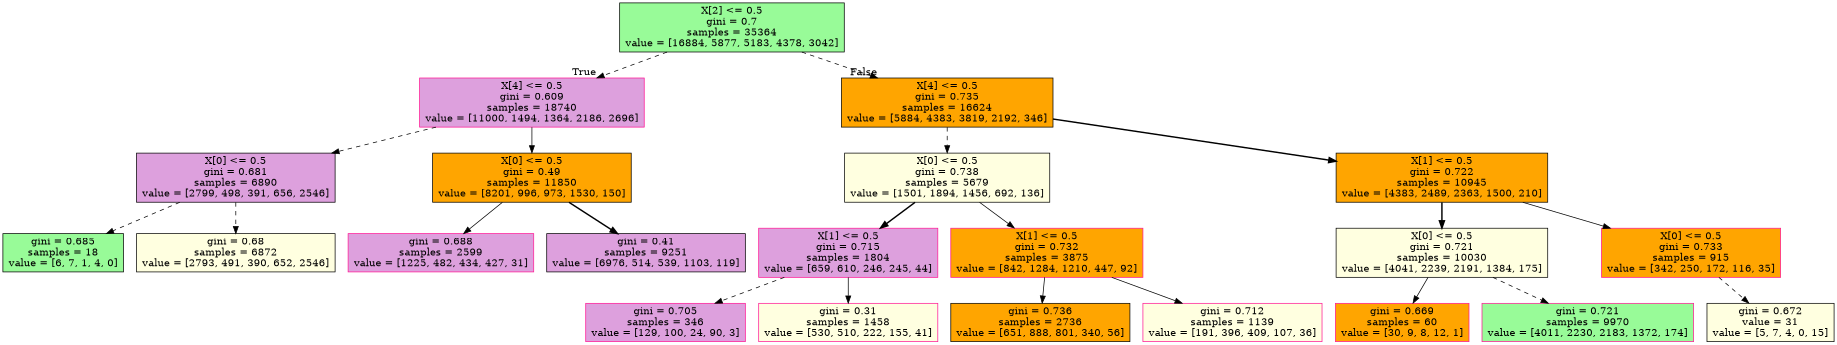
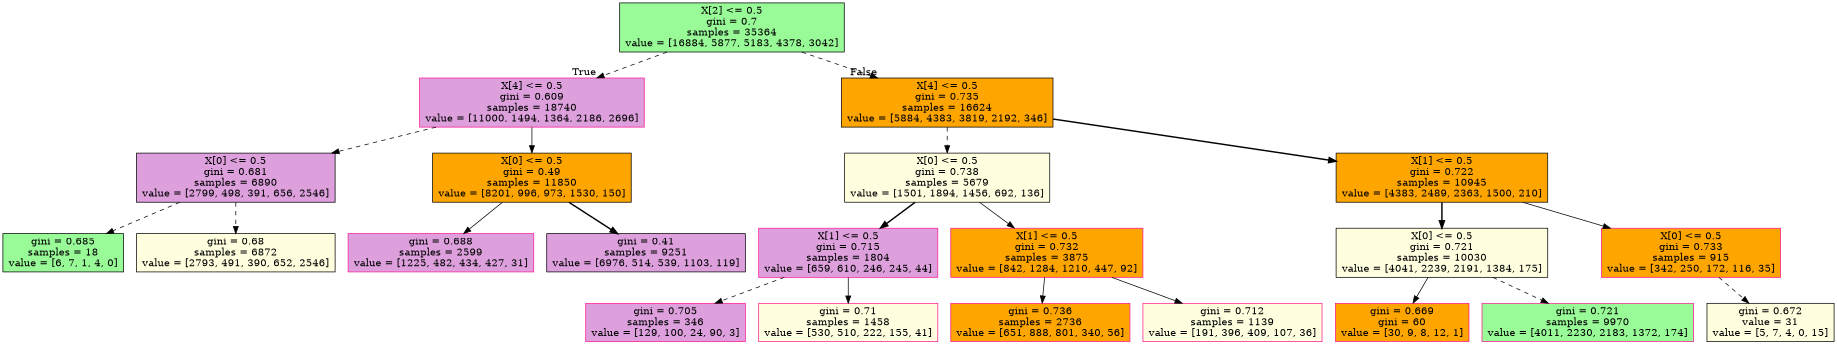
(848, 322) -> (848, 322)
(1040, 322) -> (1040, 322)
(1402, 322) -> (1402, 322)
